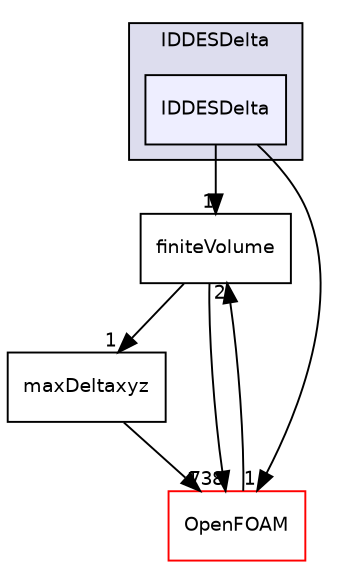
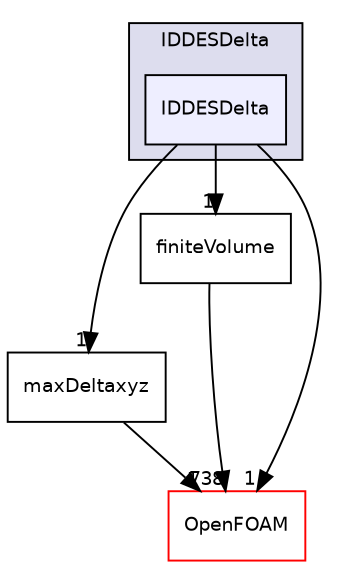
(158, 311) -> (116, 230)
(240, 397) -> none
